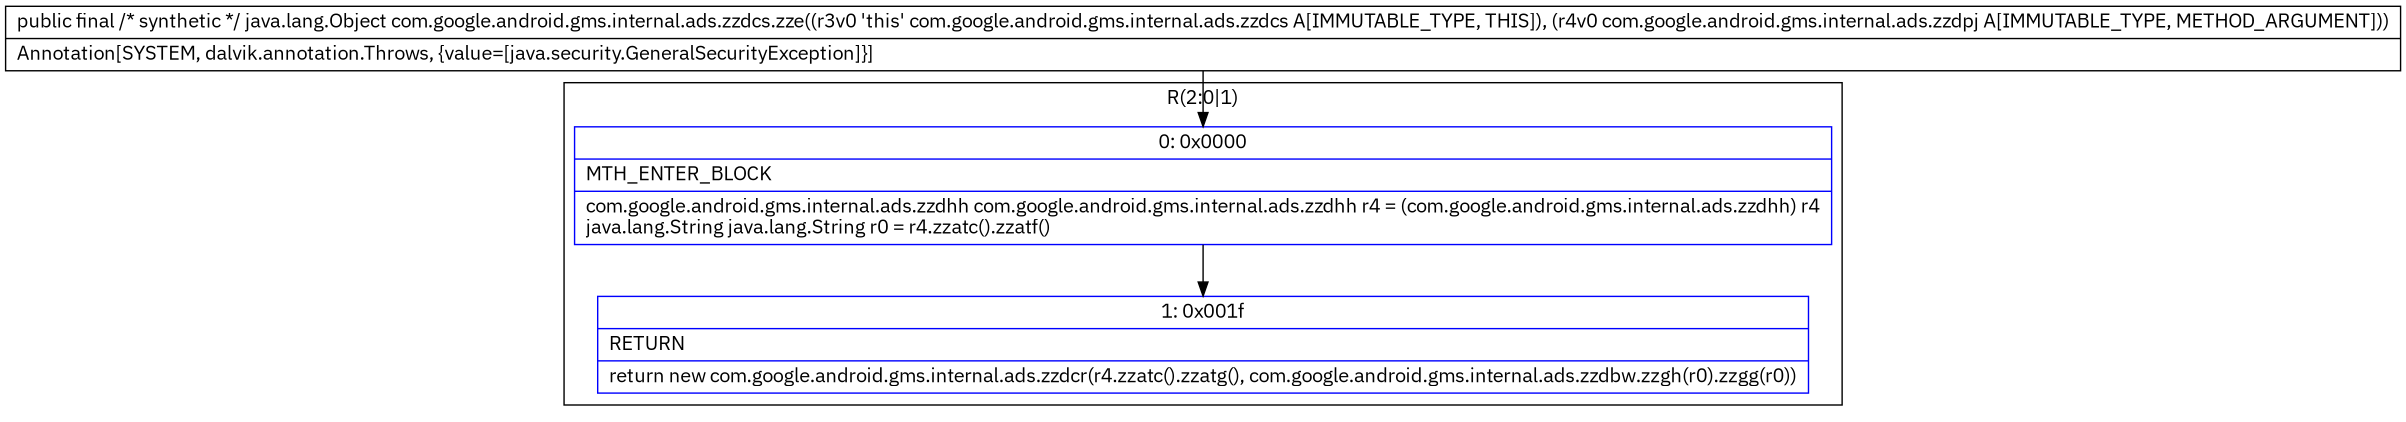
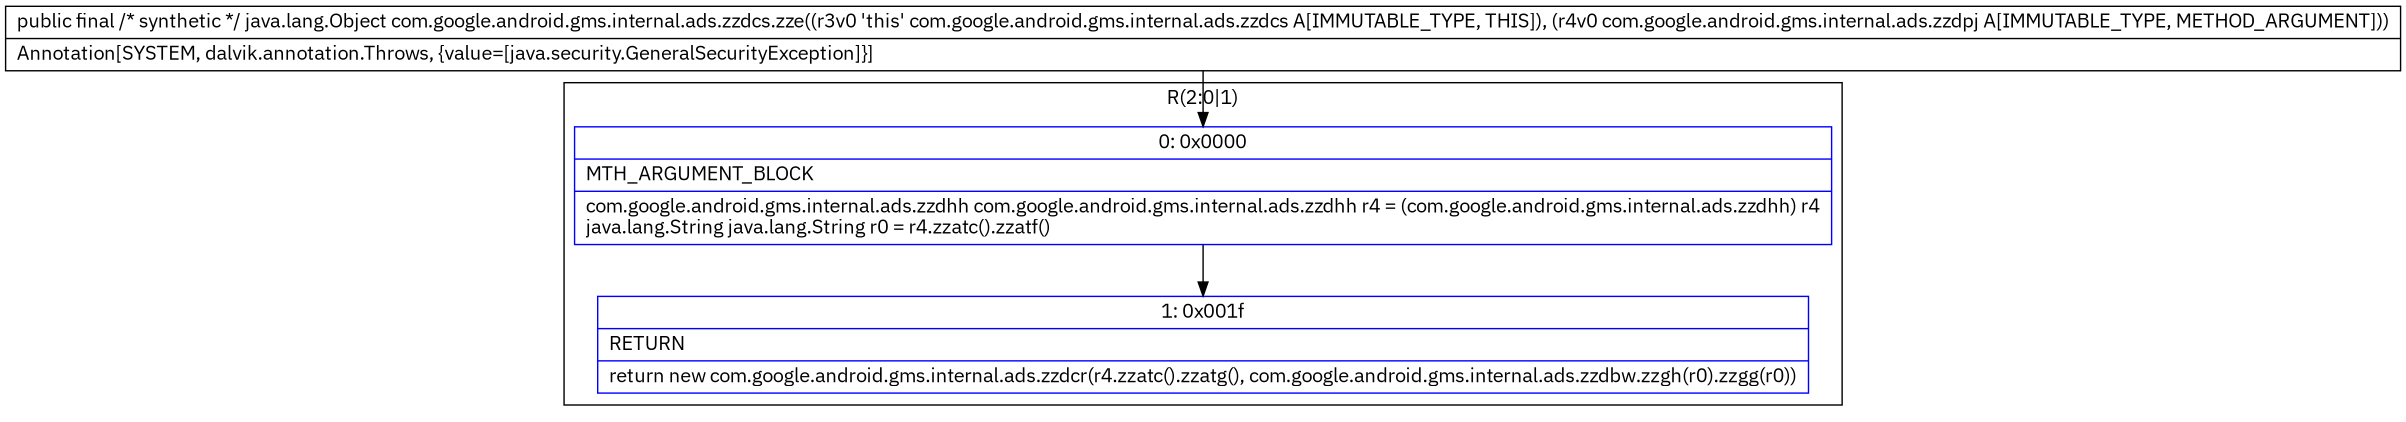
(679, 174) -> (700, 174)
